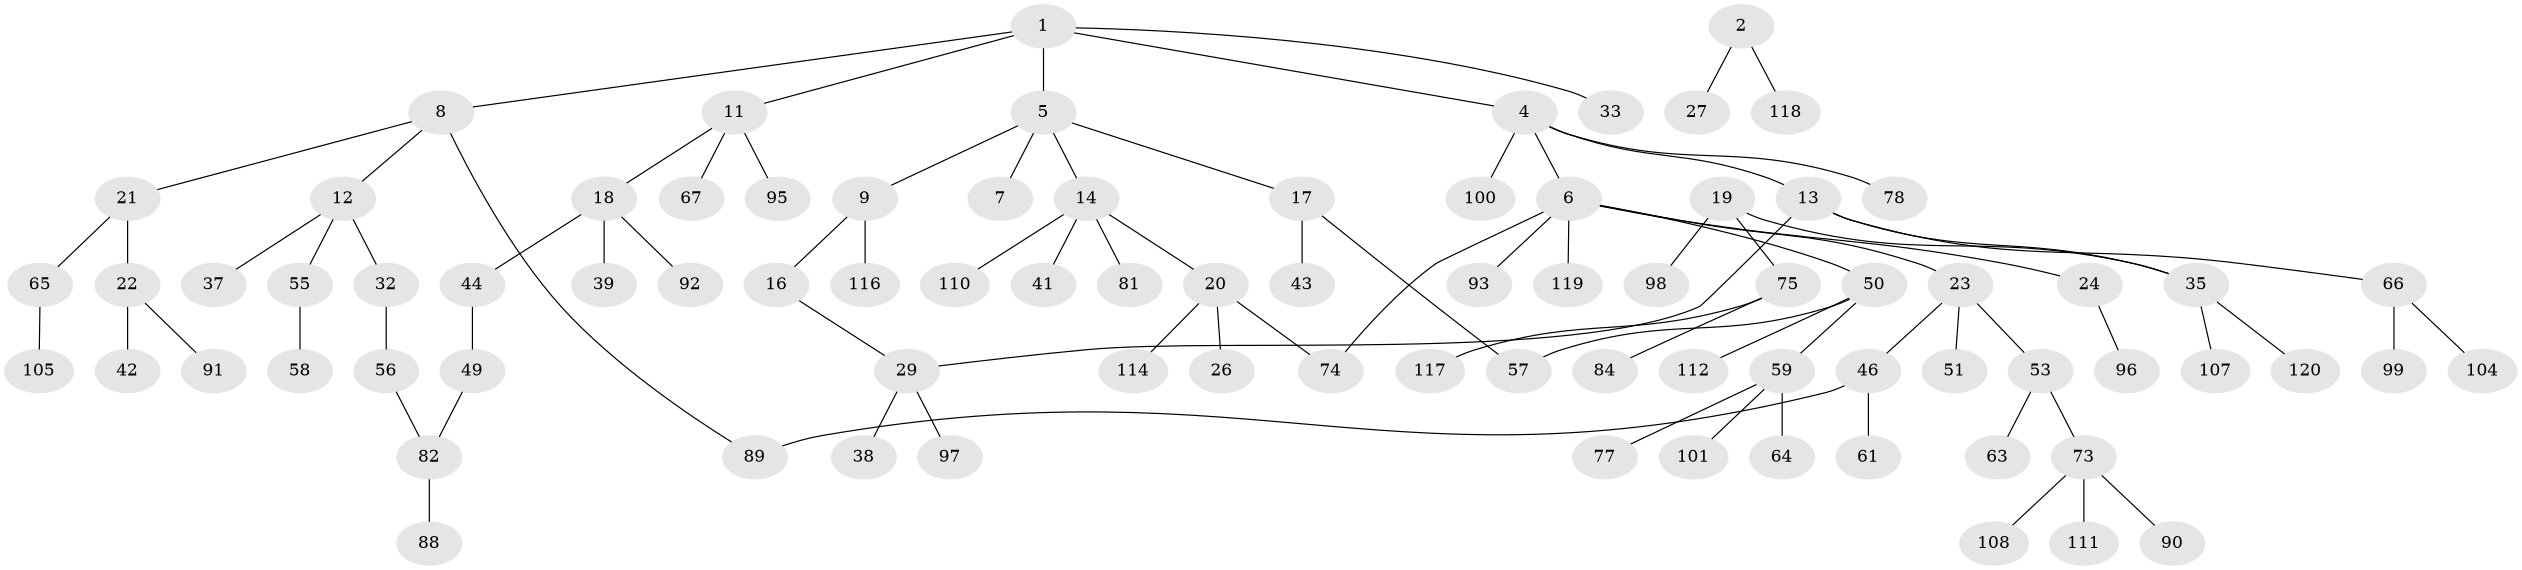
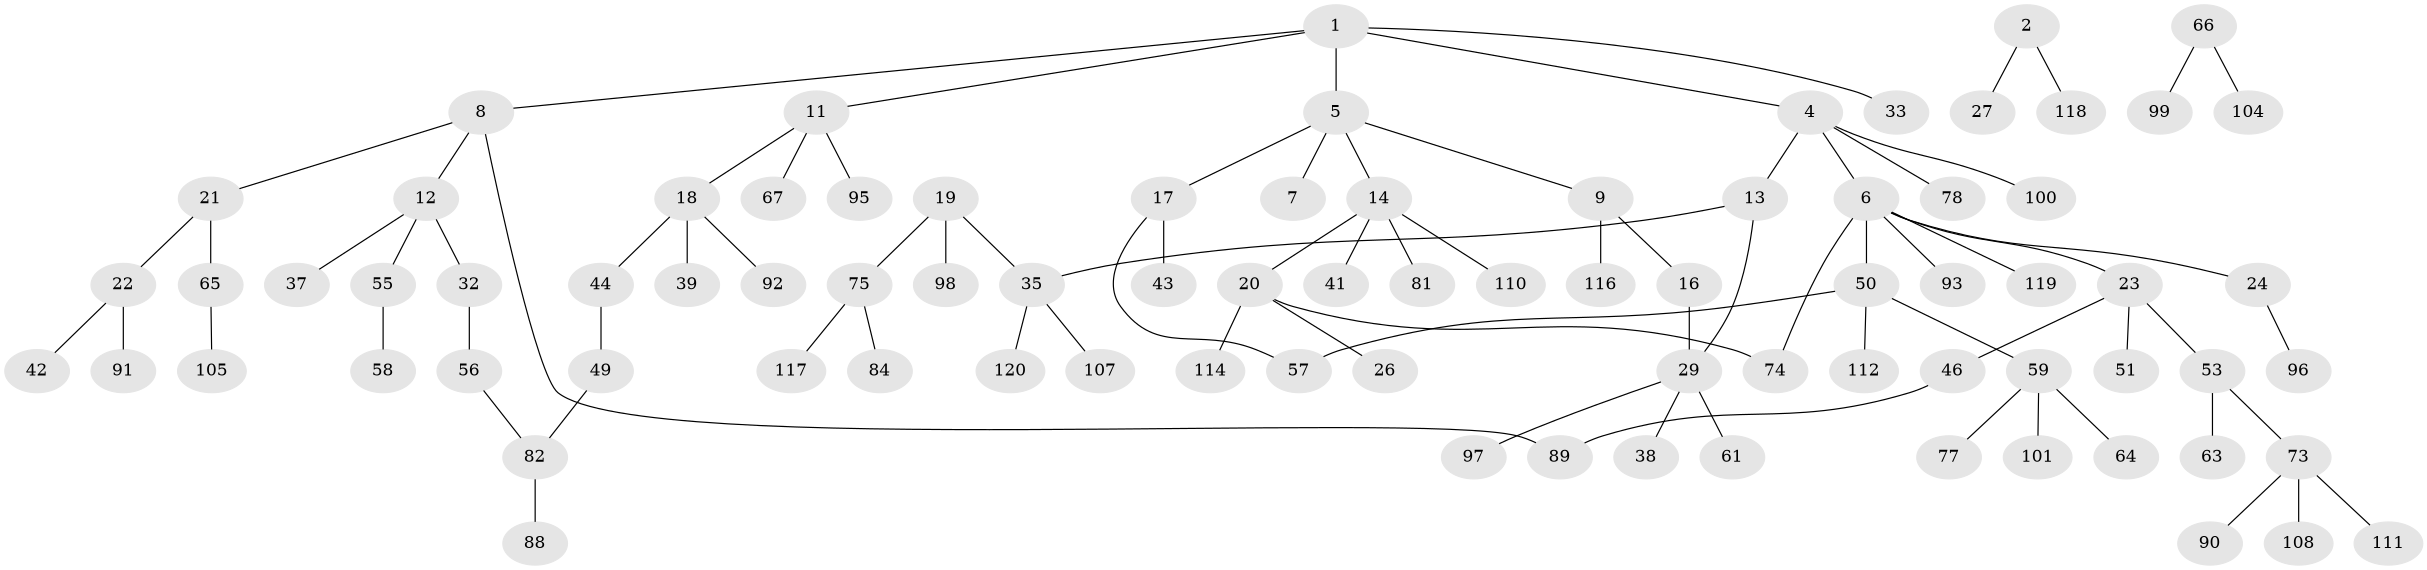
(2136, 255) -> none
(1868, 414) -> (1708, 409)
